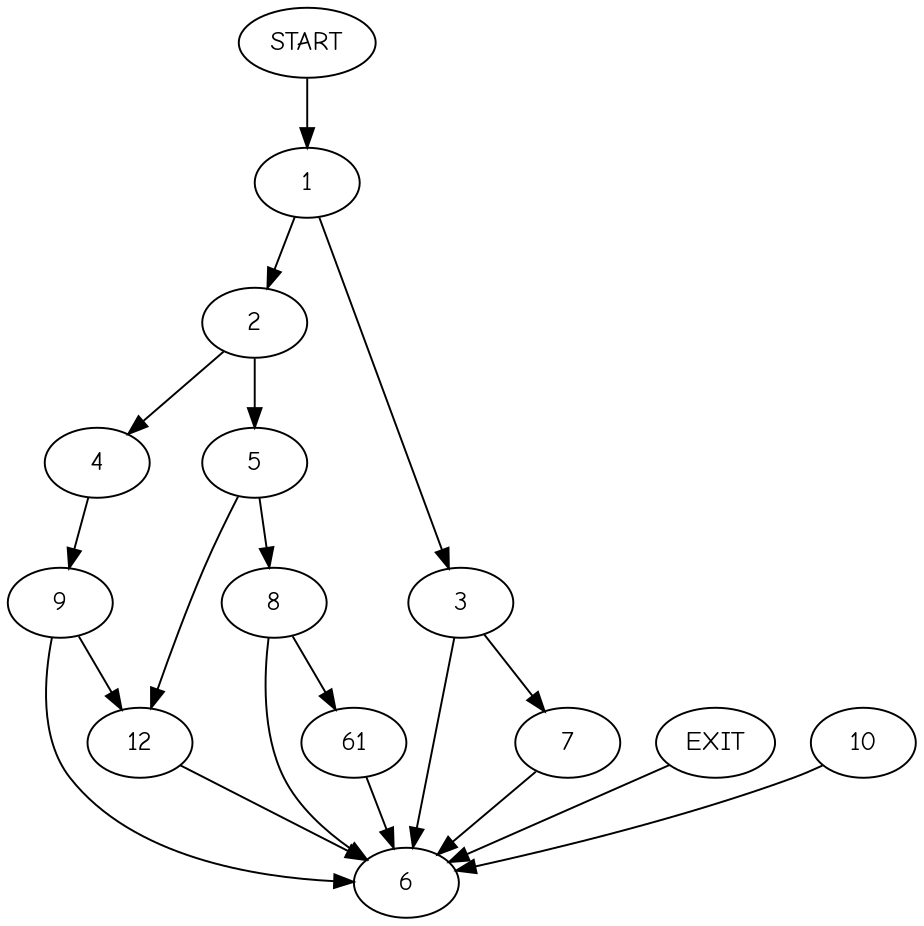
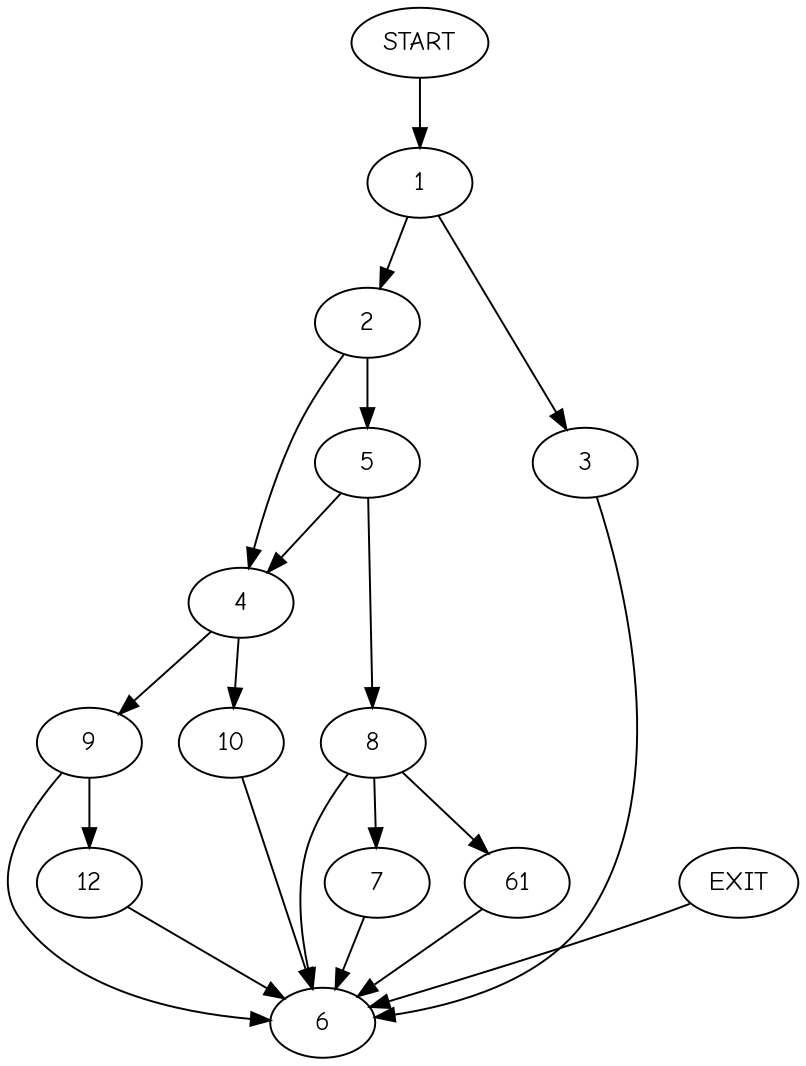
(194, 592) -> (311, 526)
none -> (237, 663)
(508, 665) -> (375, 803)
